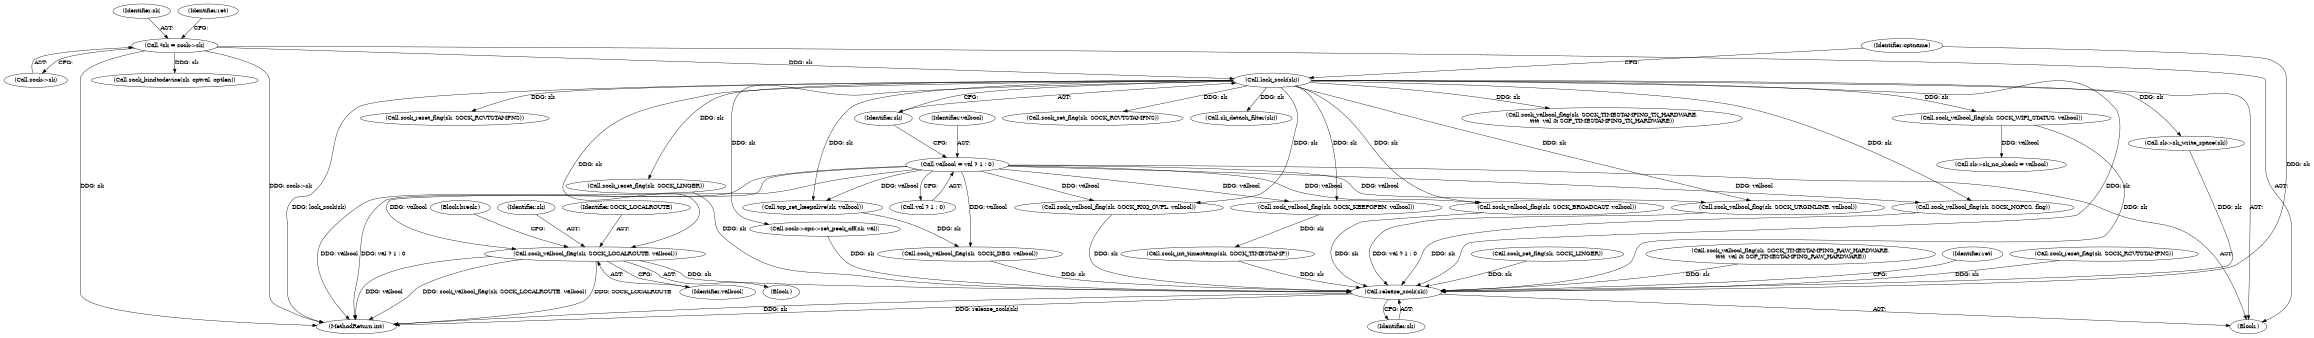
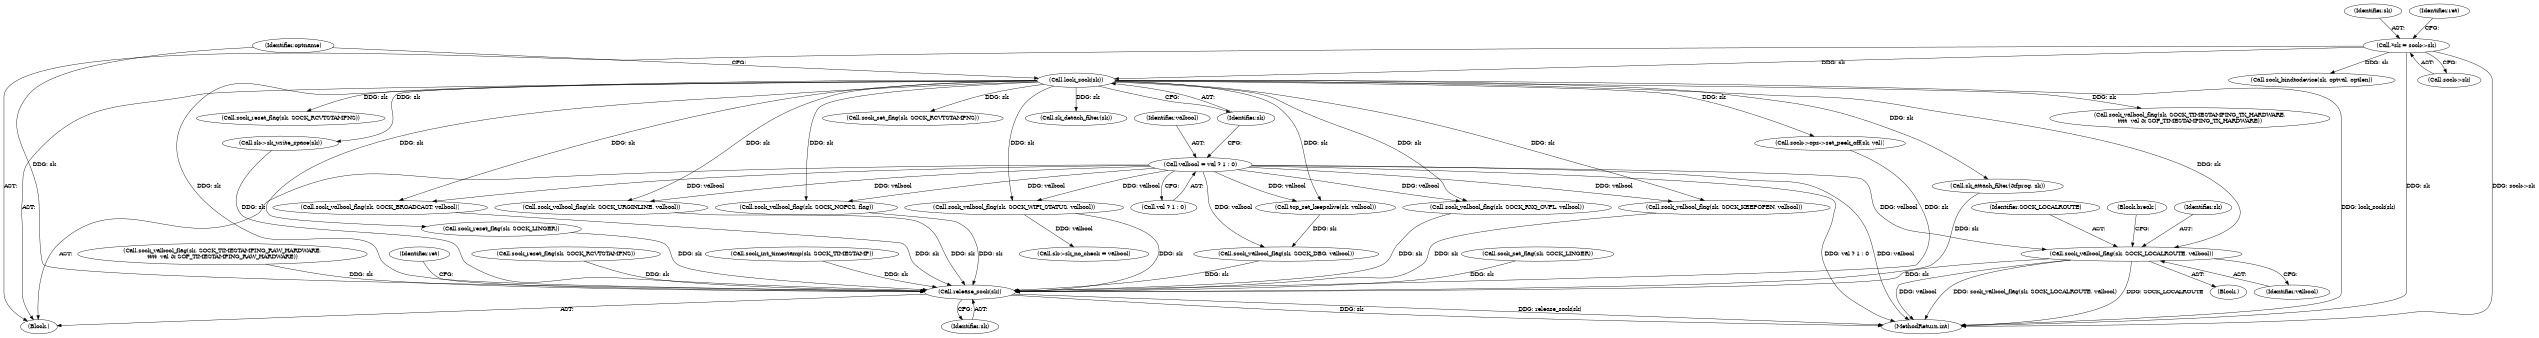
none -> (1104, 183)
none -> (1998, 186)
(1279, 230) -> (1347, 277)
(1395, 254) -> (963, 254)
